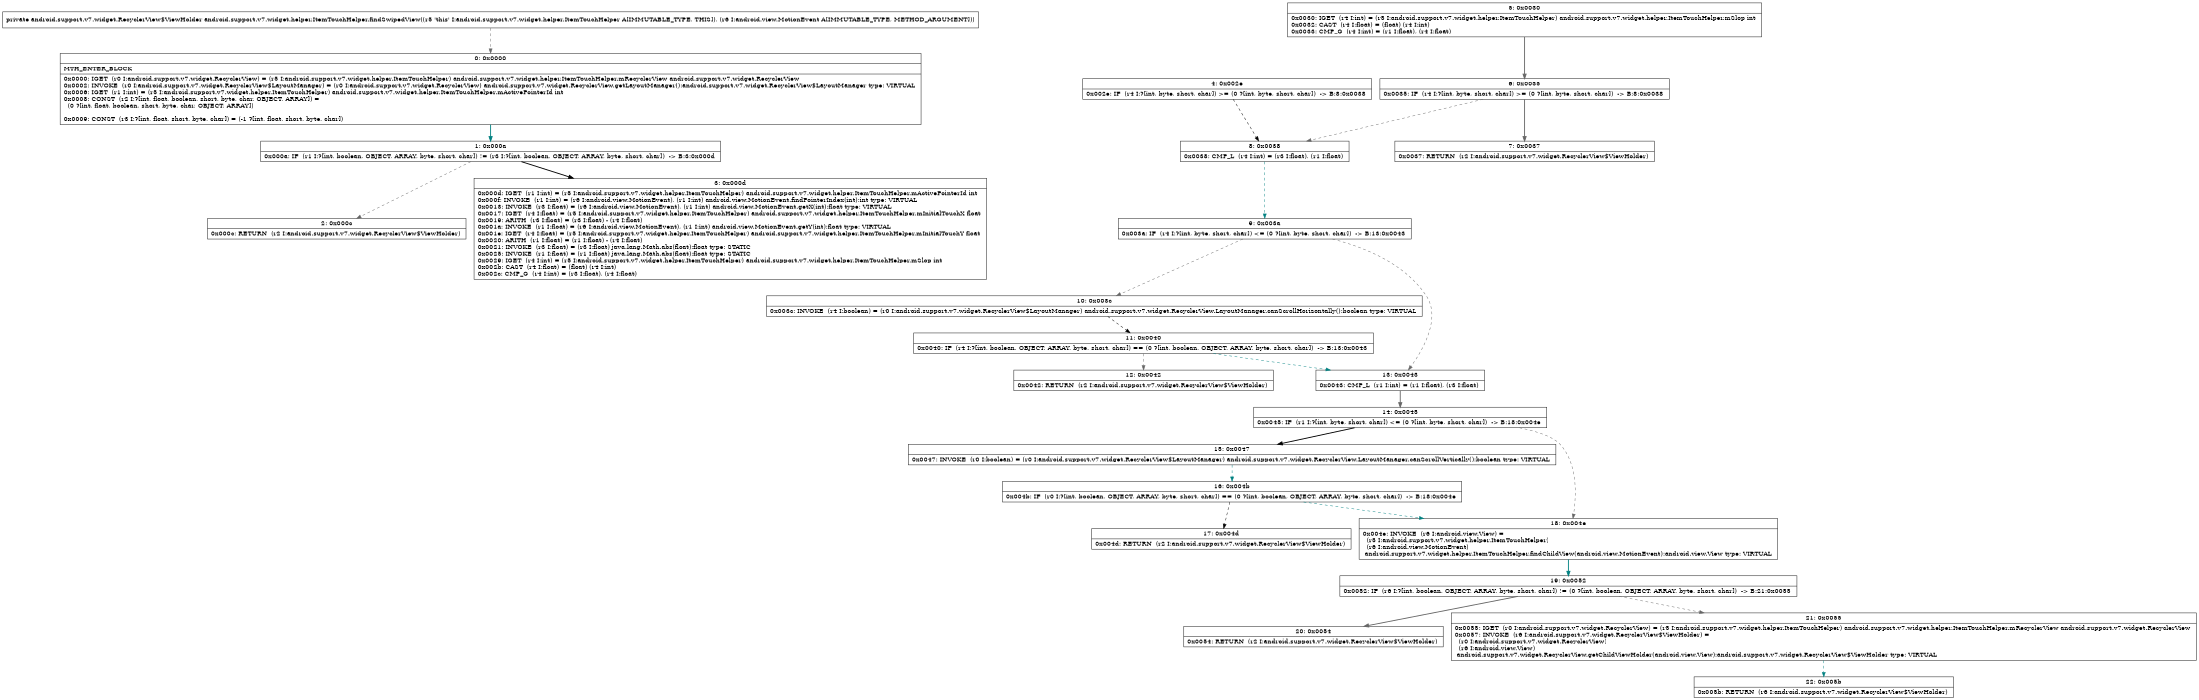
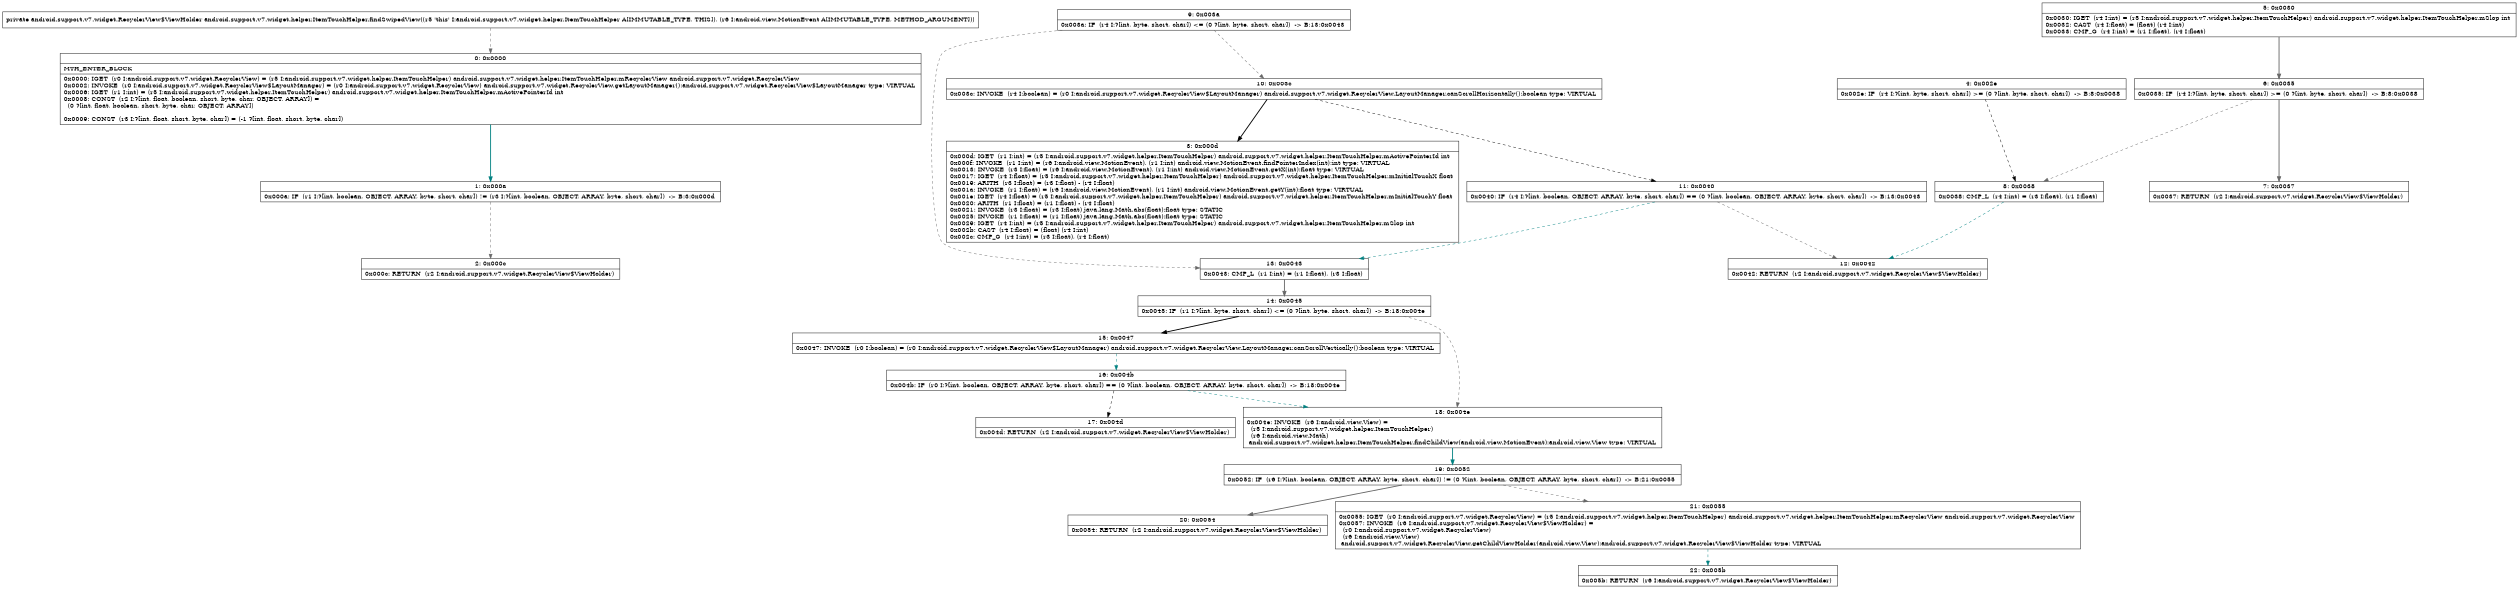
(545, 169) -> (1254, 118)
(1265, 188) -> (1950, 233)
(1416, 547) -> (1288, 436)
